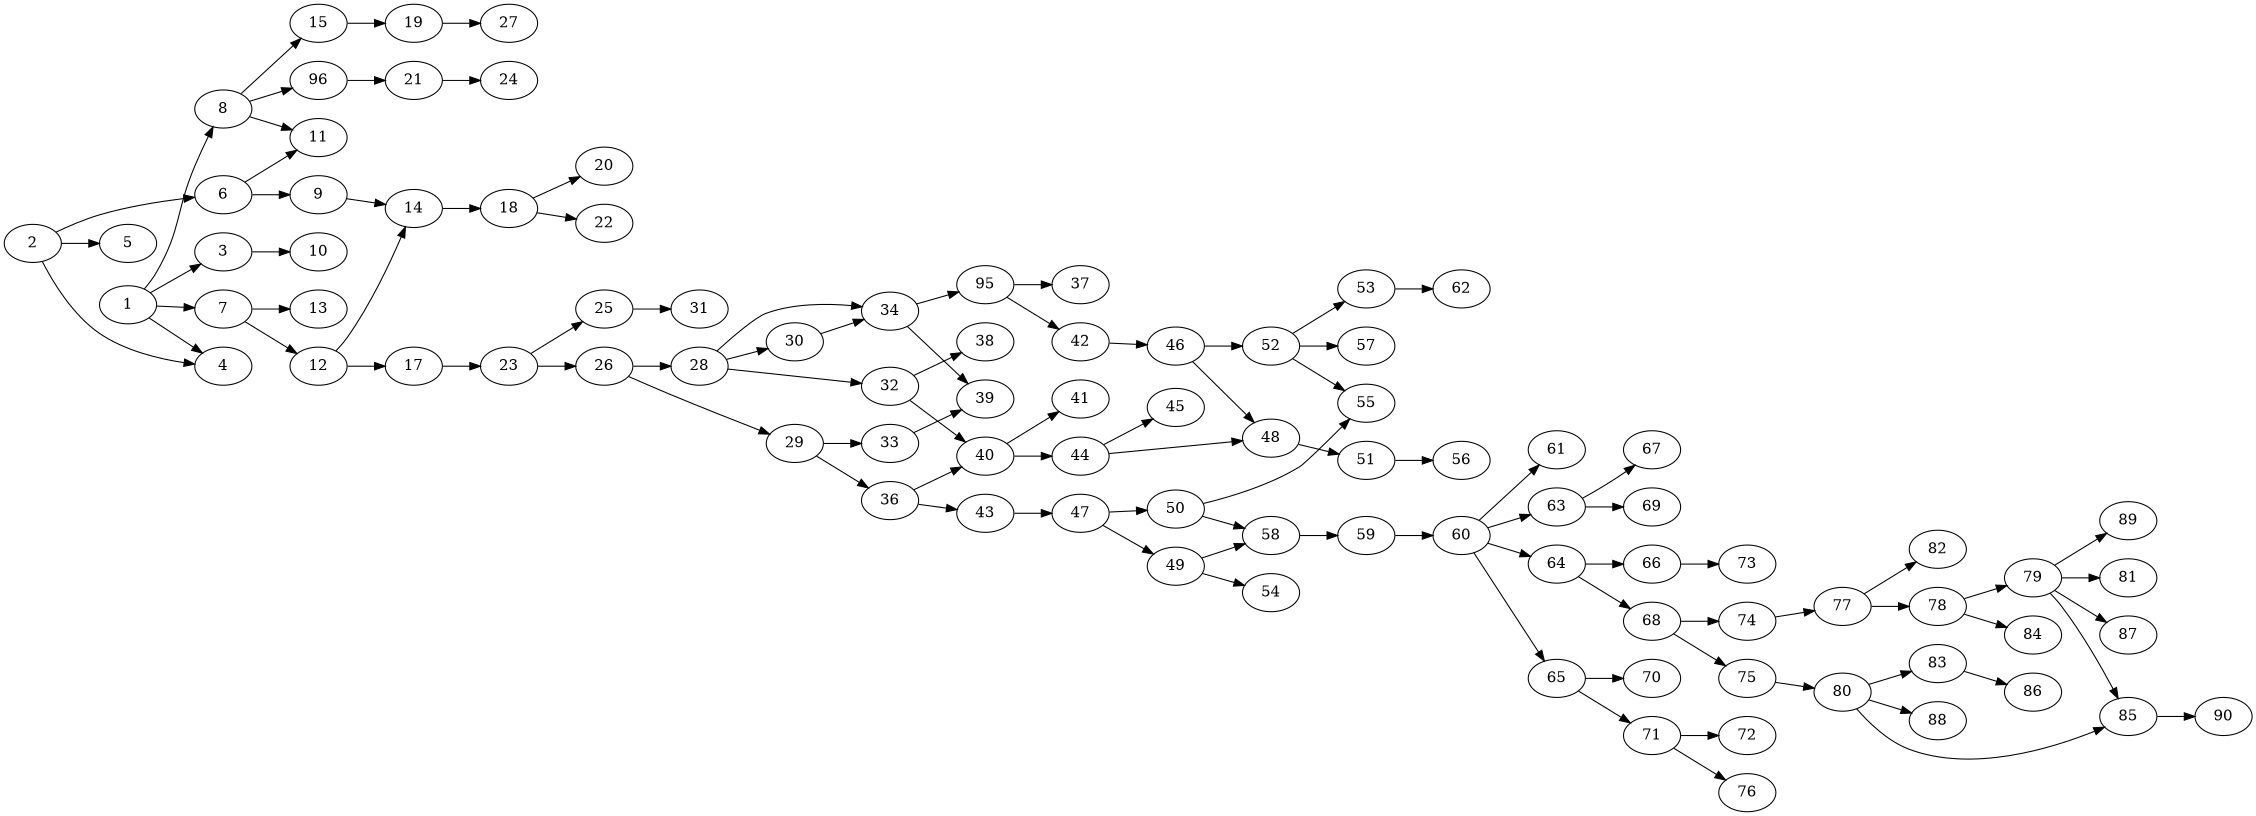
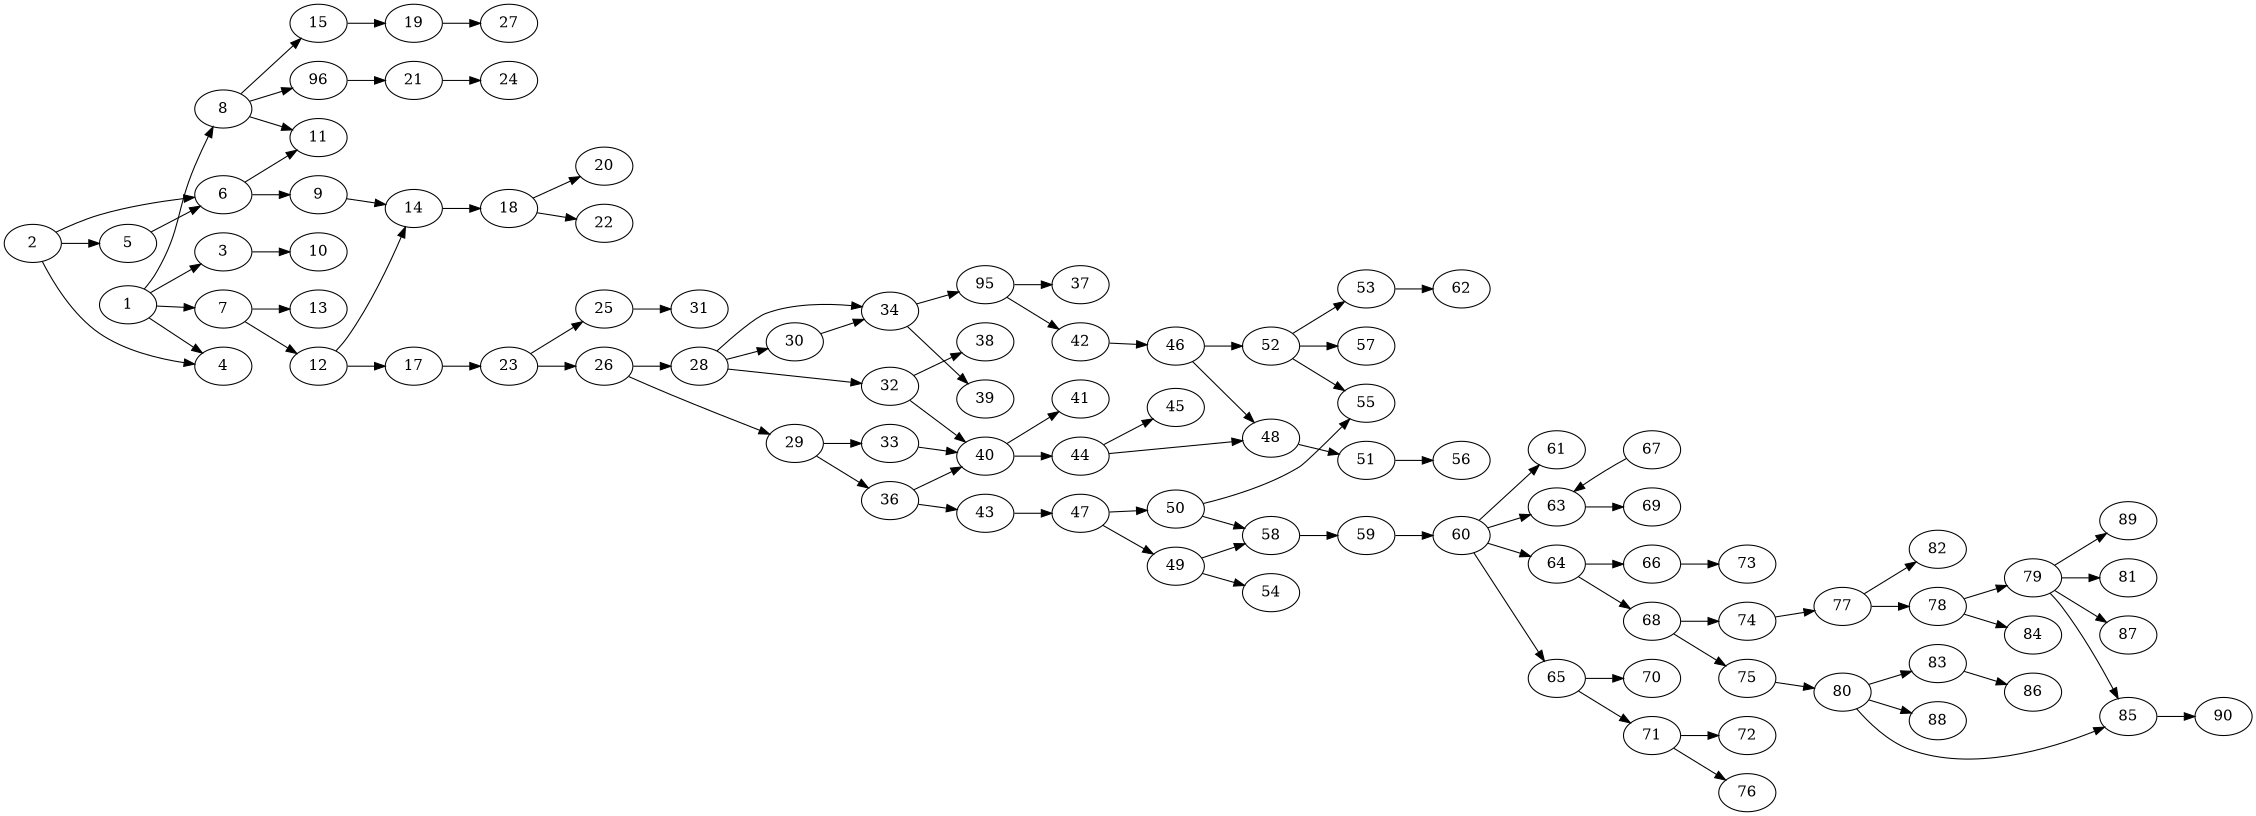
none -> (170, 222)
(931, 424) -> (932, 449)
(1605, 485) -> (1604, 471)
